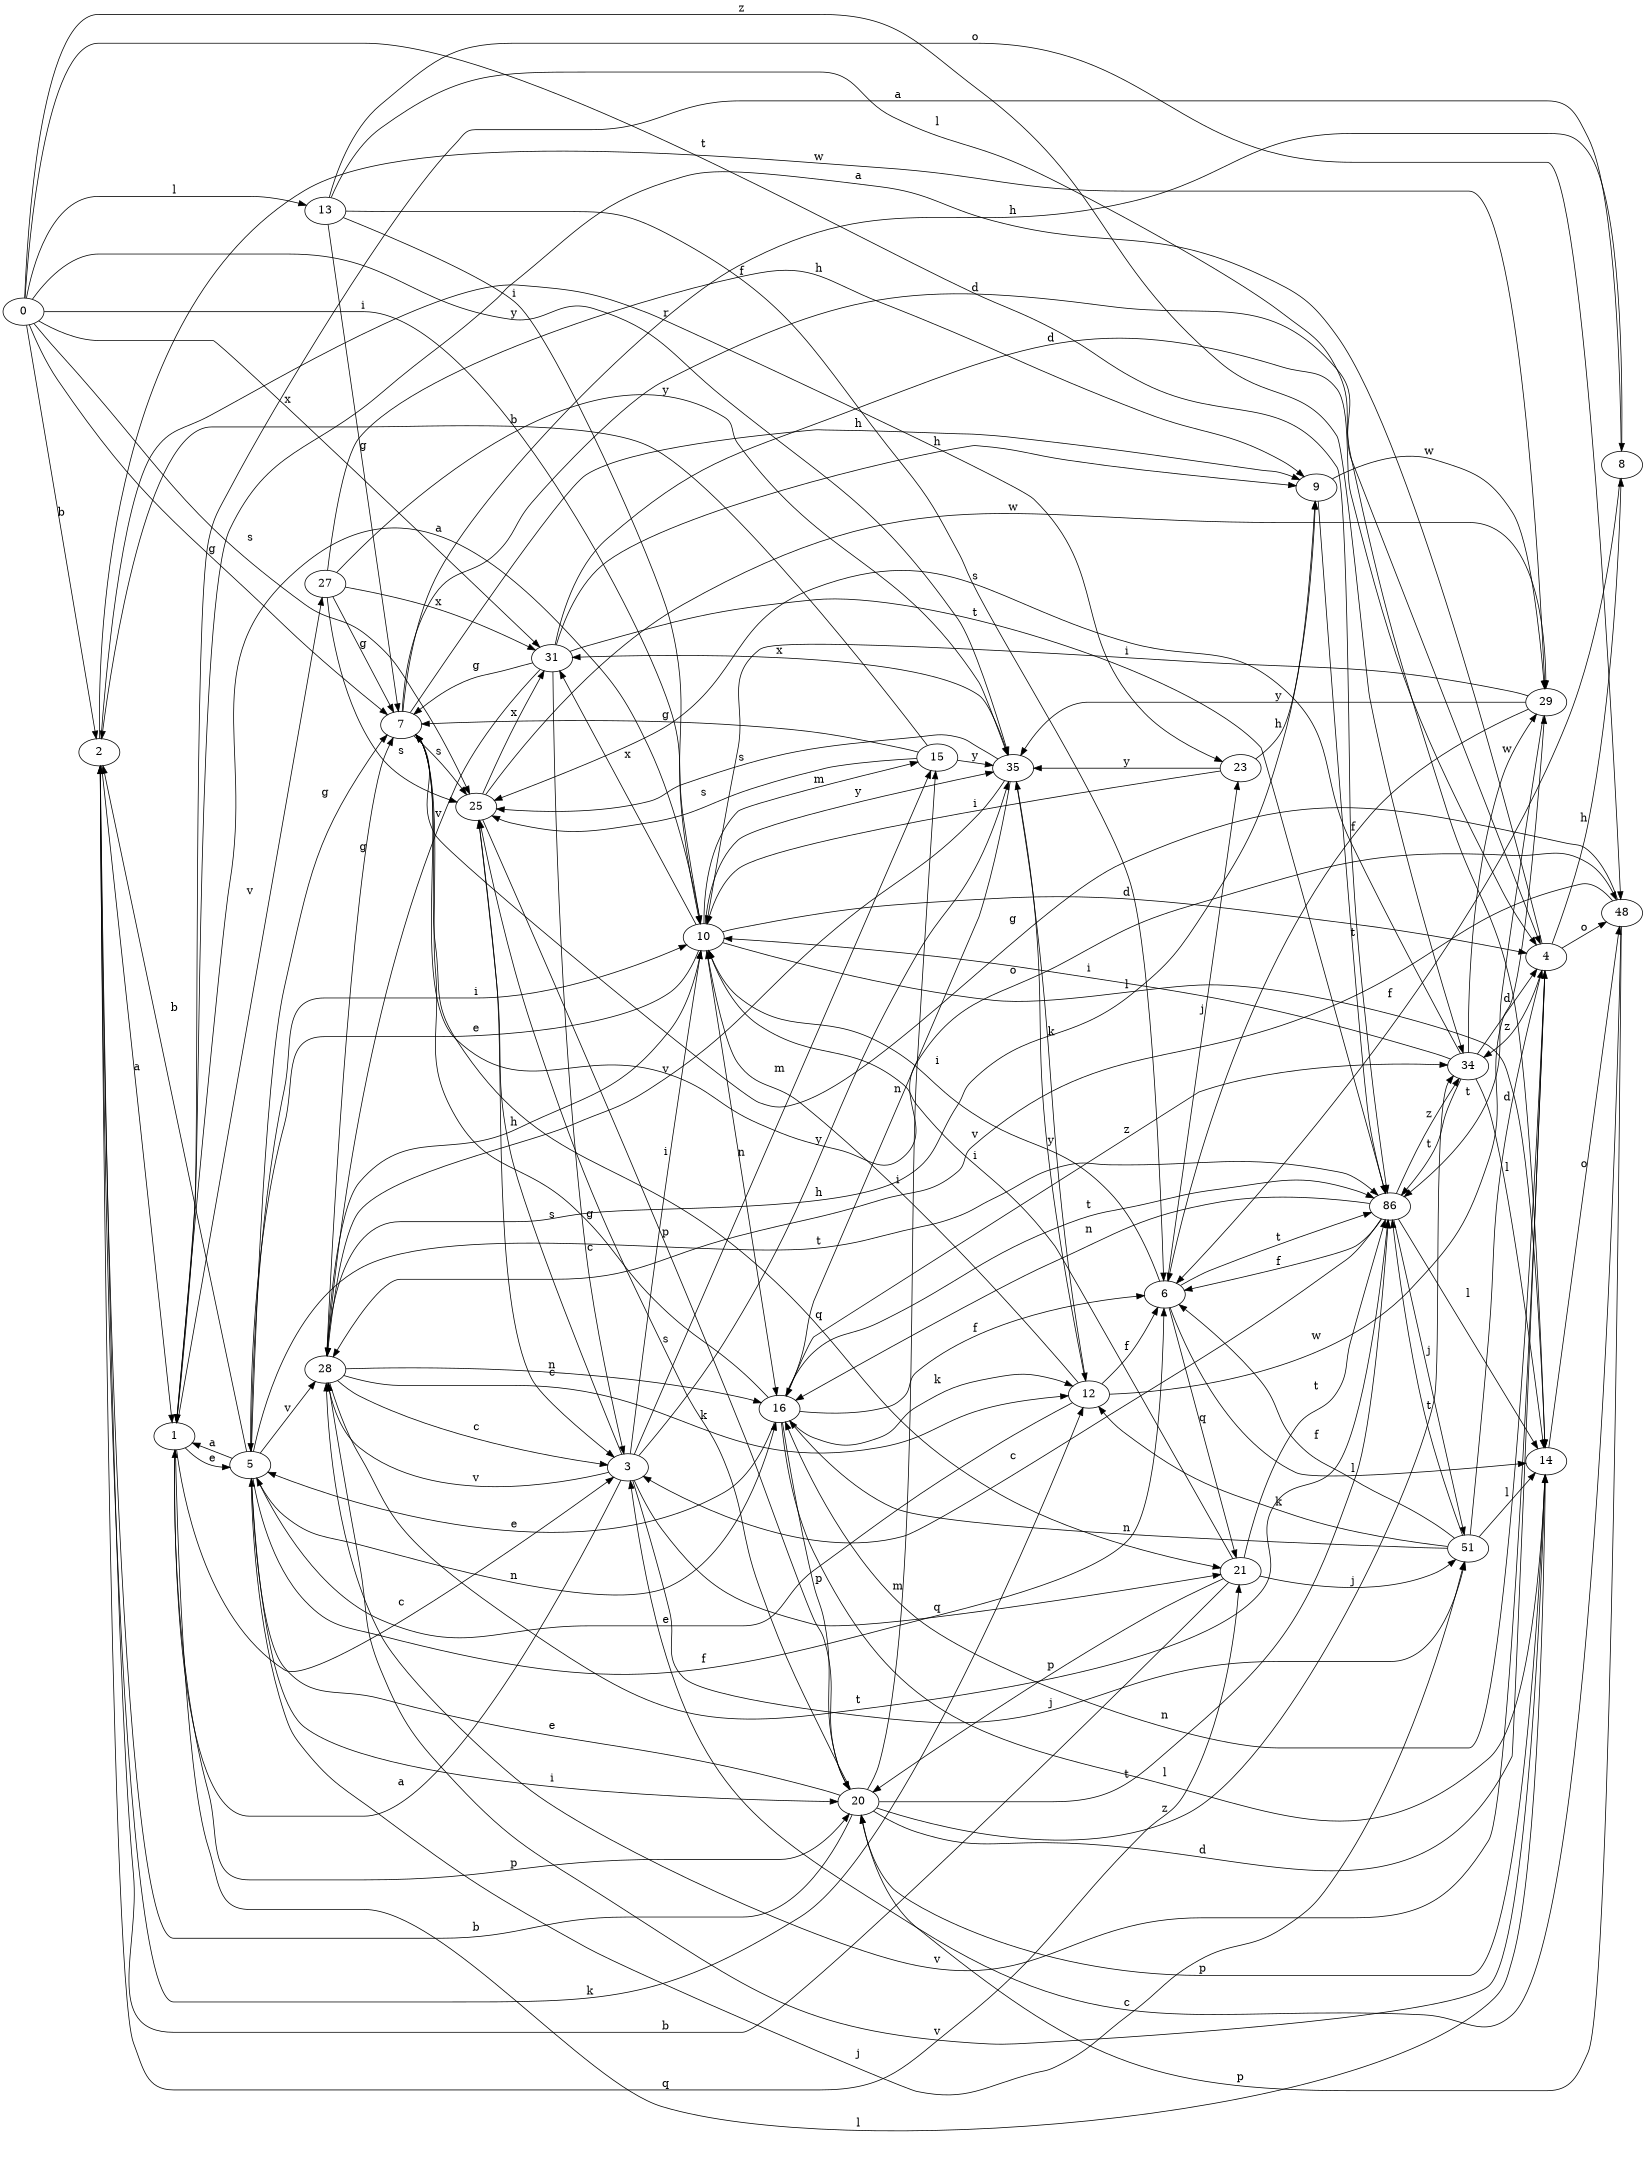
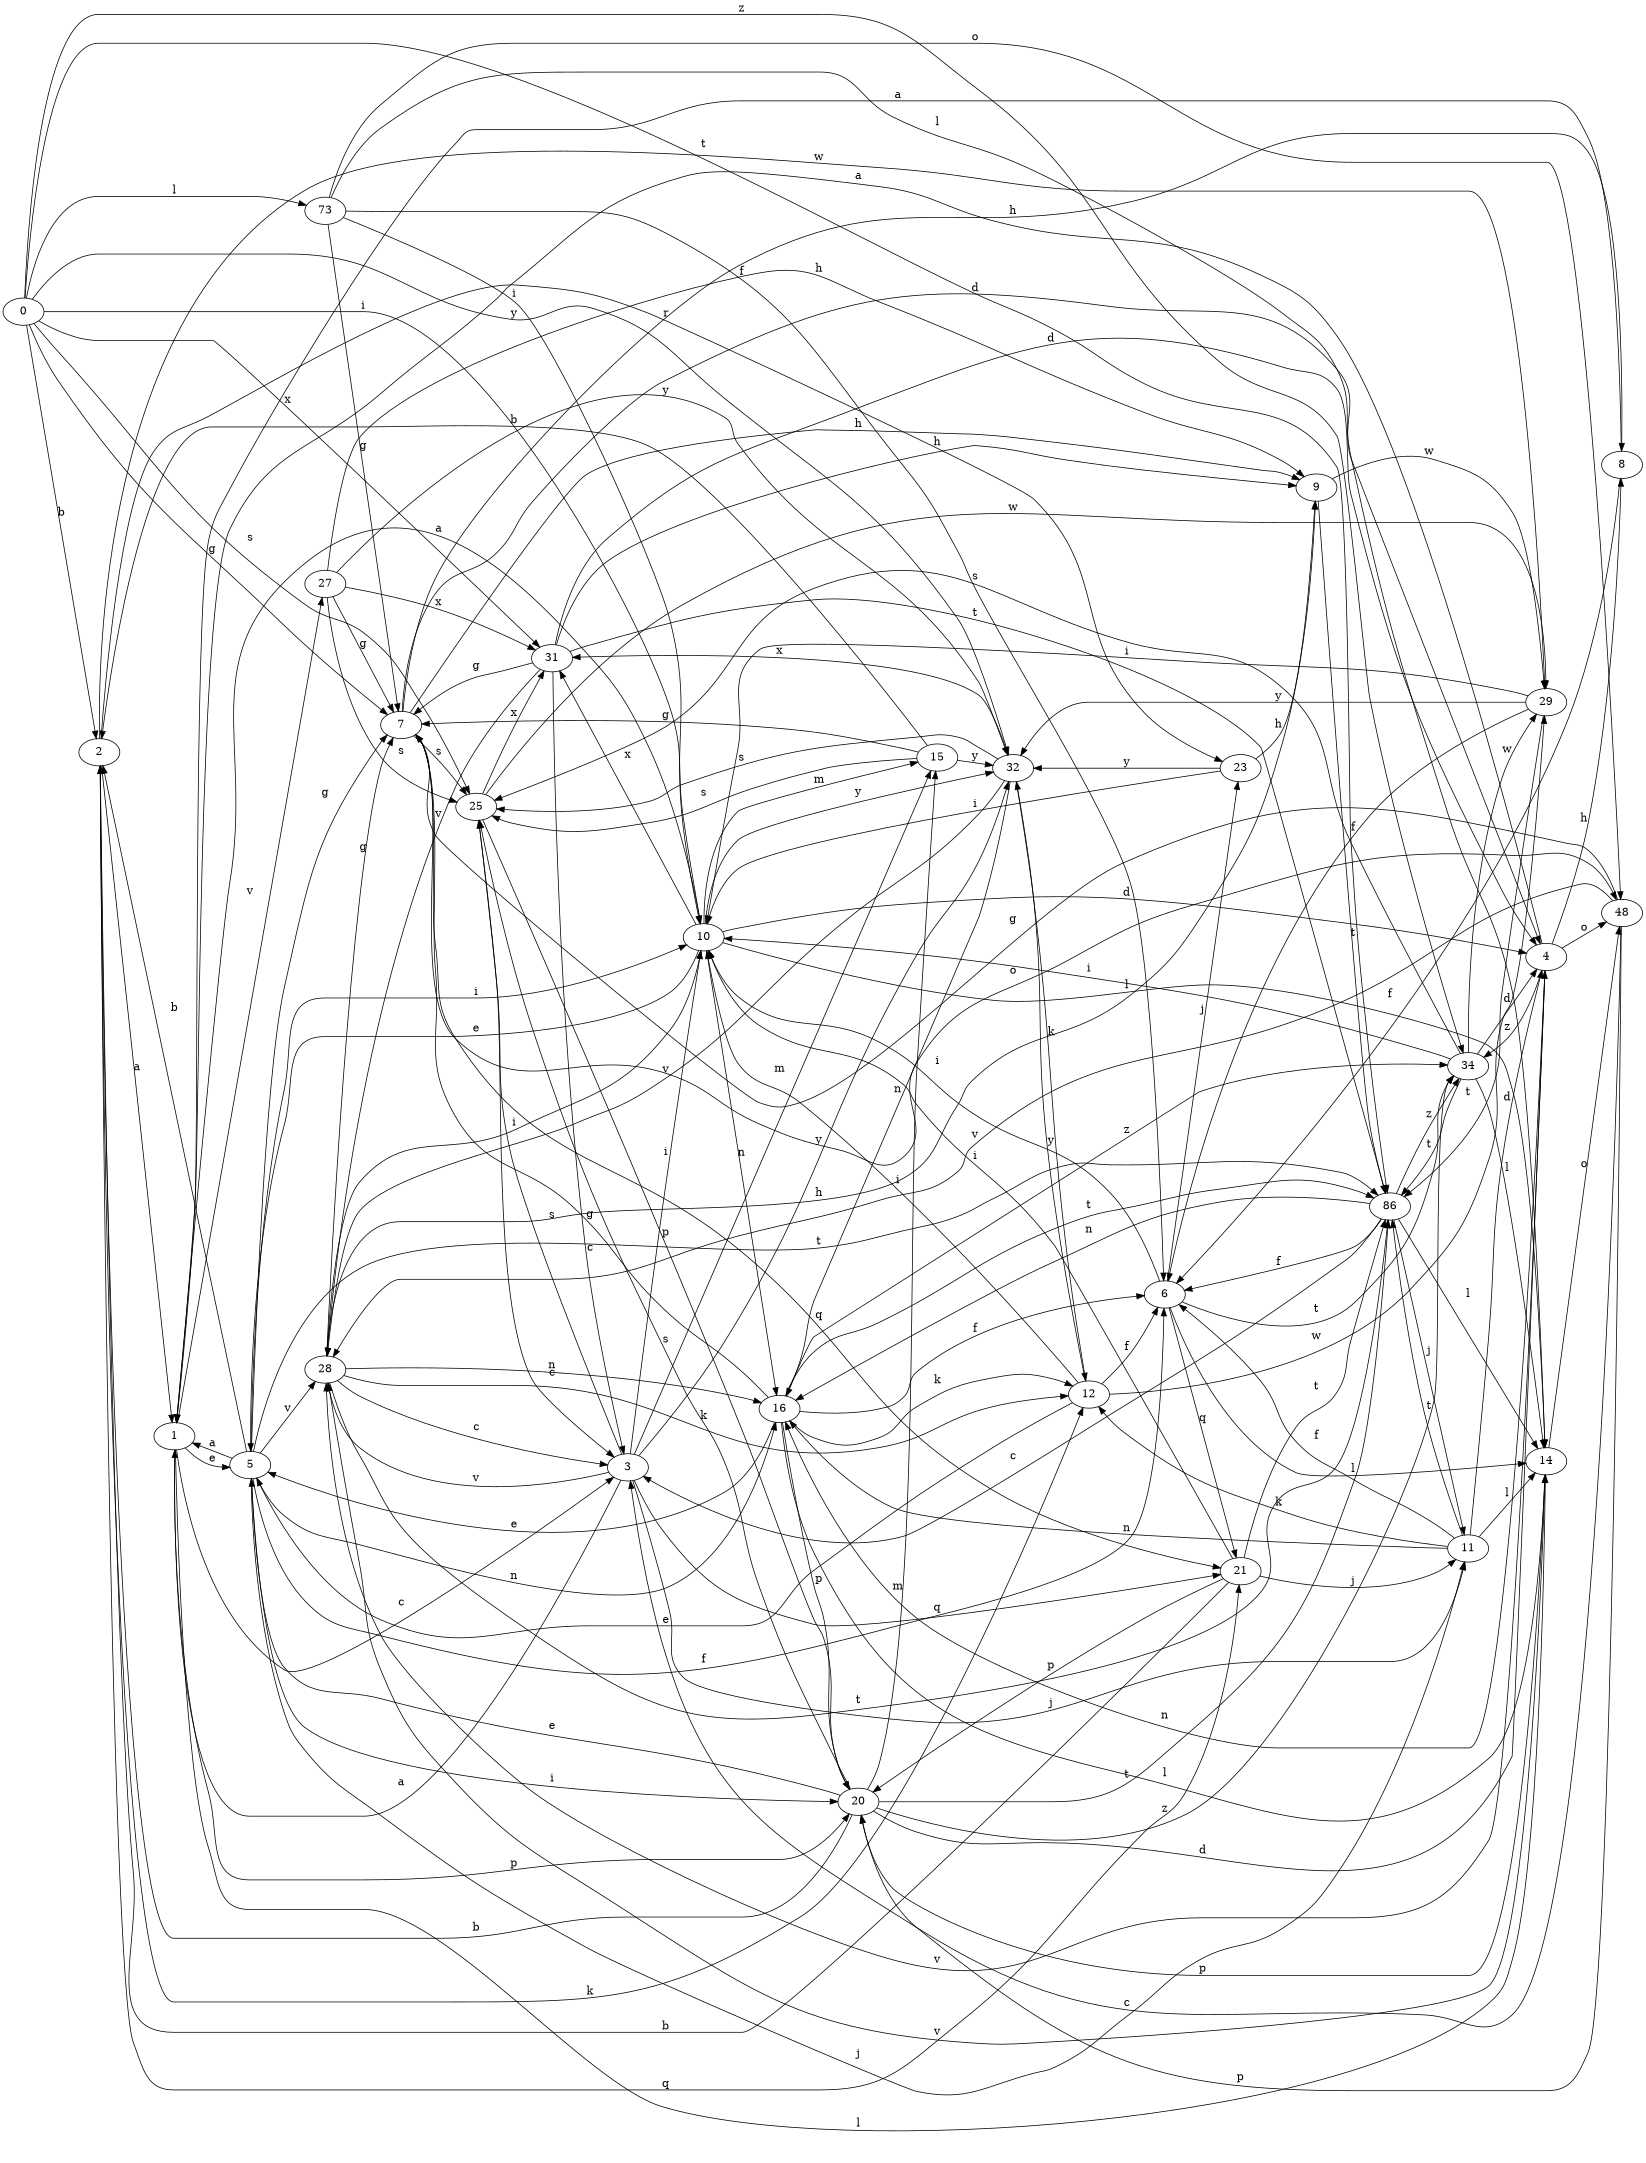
(325, 211) -> (325, 211)
(1013, 768) -> (1013, 768)
(514, 1123) -> (514, 1123)
(1271, 1247) -> (1392, 1263)
(1468, 1549) -> (1468, 1549)
